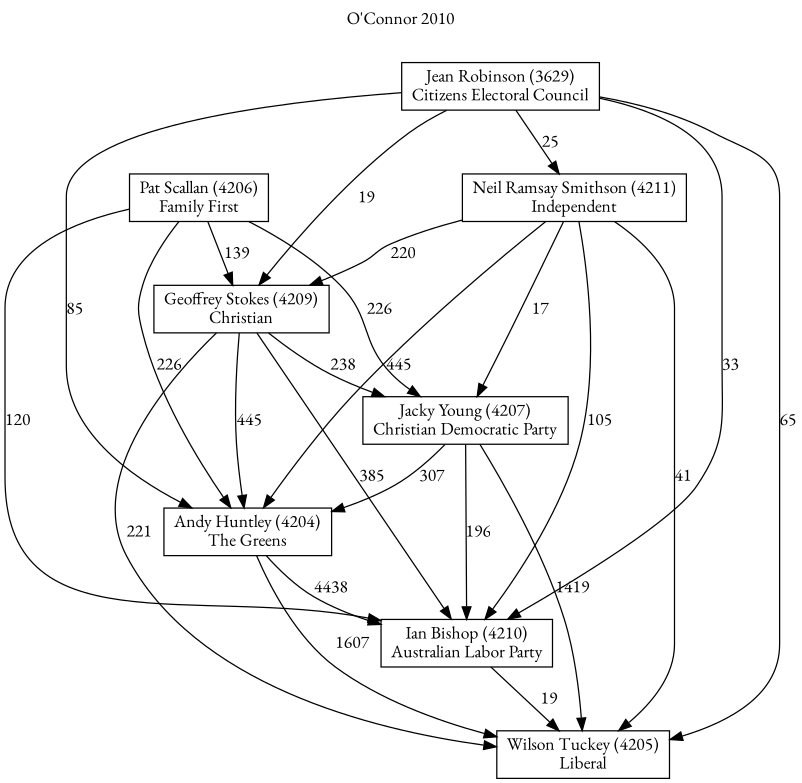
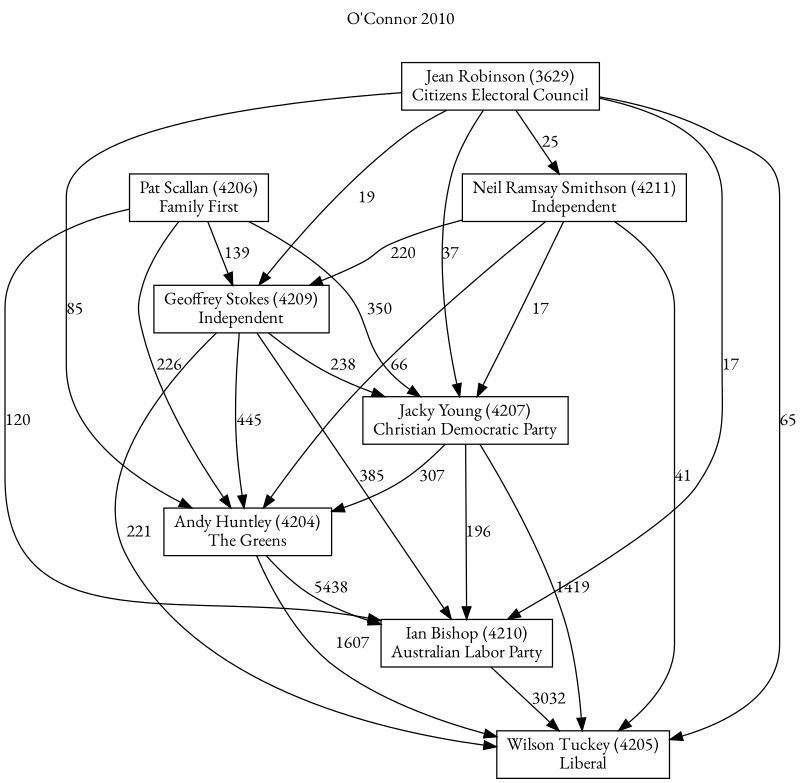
none -> (443, 243)
(242, 309) -> (242, 309)
(380, 309) -> (380, 309)
(399, 365) -> (399, 365)
(731, 365) -> (731, 365)
(583, 426) -> none
(332, 588) -> (332, 588)
(549, 699) -> (549, 699)
